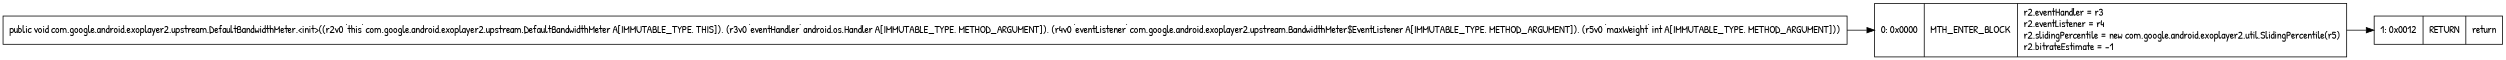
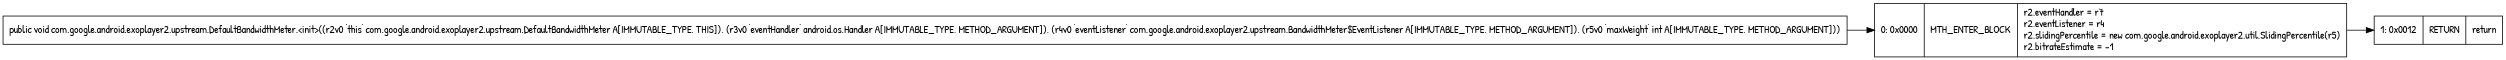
(2064, 13) -> (2064, 13)
